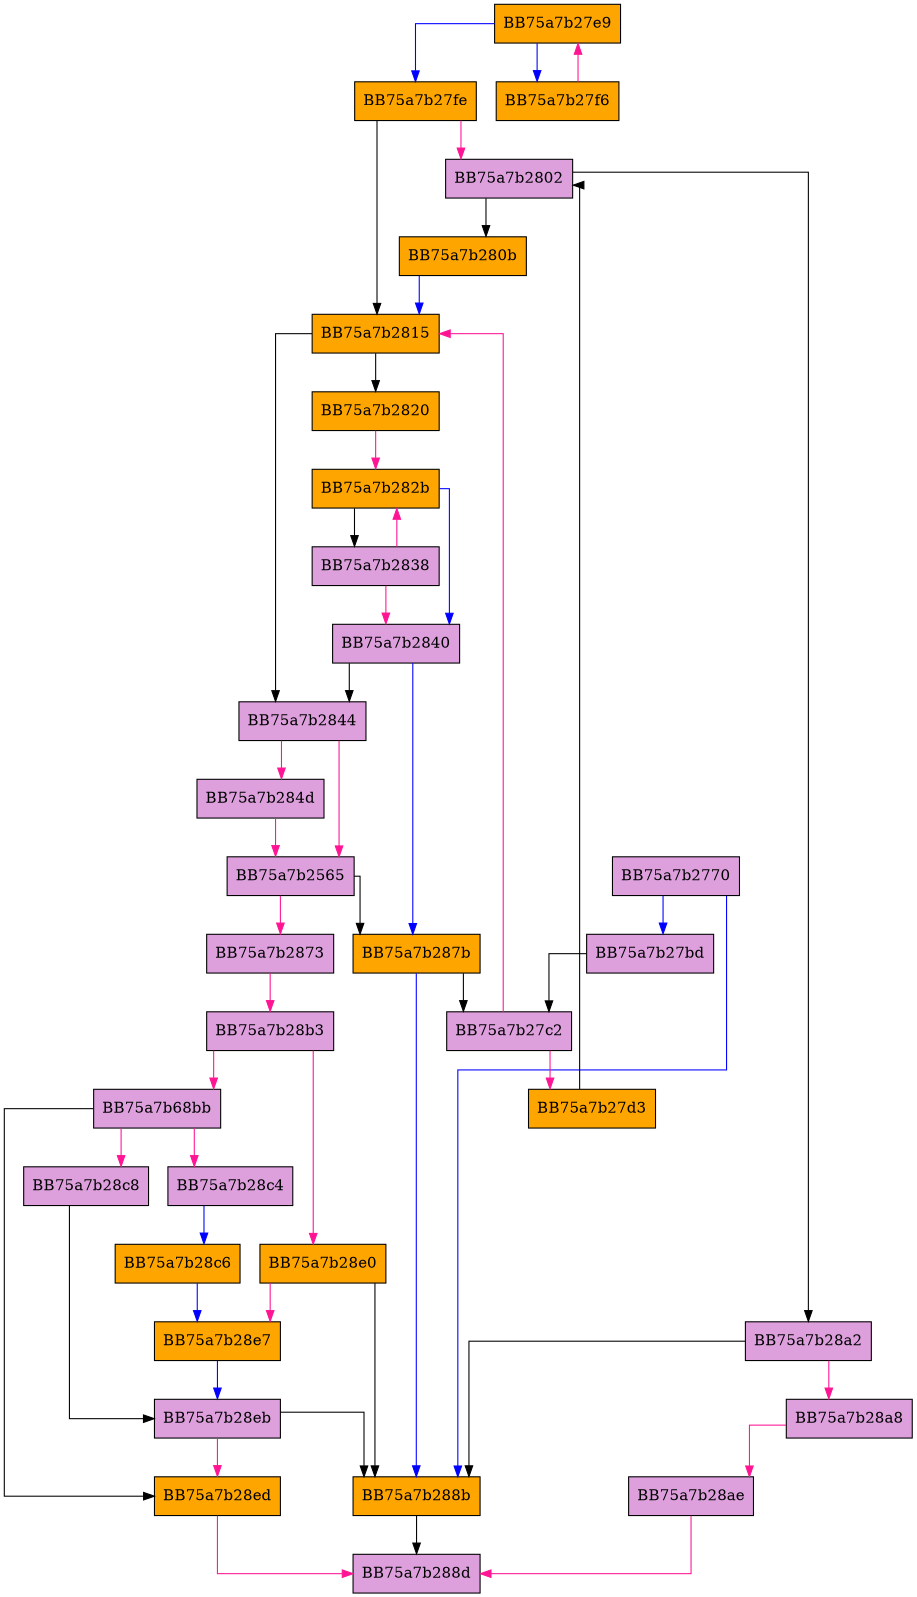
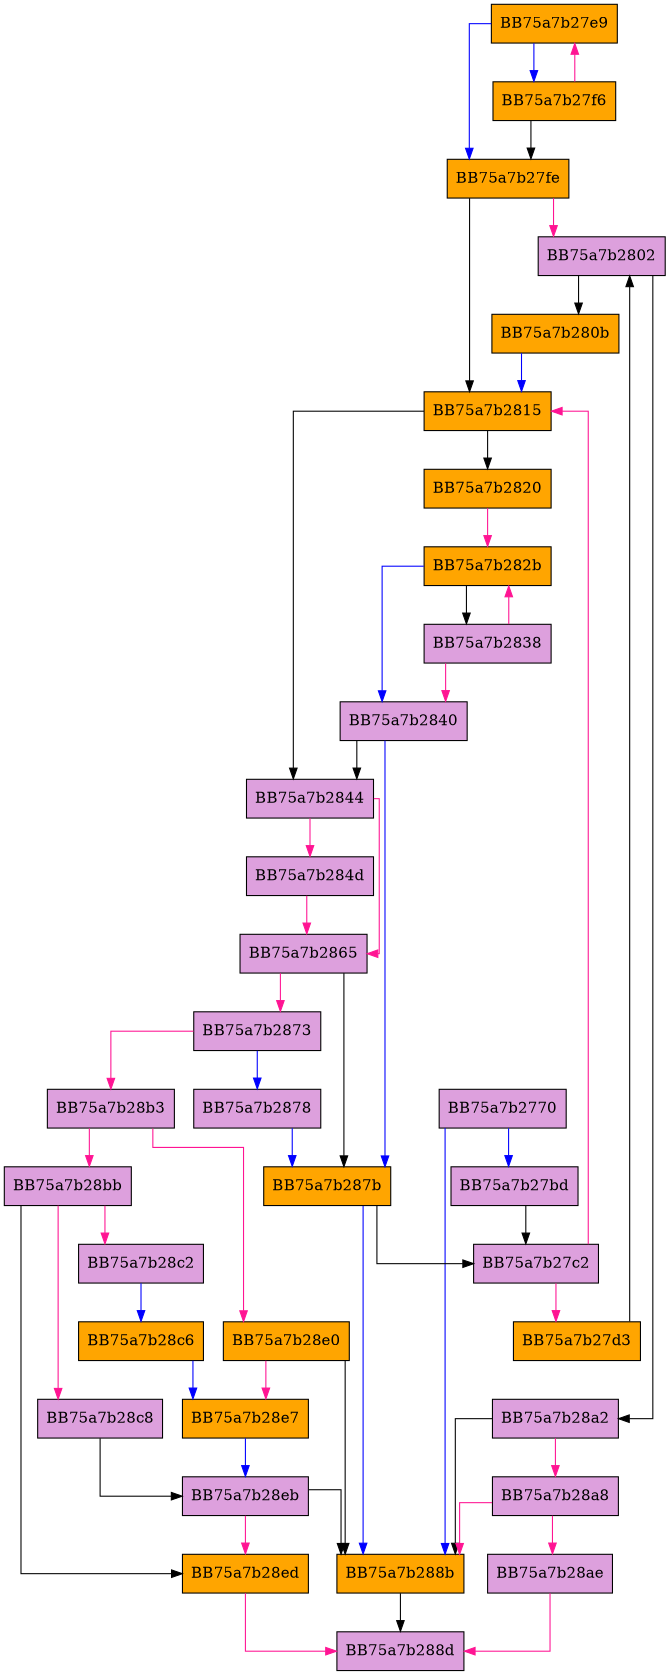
none -> (531, 134)
(291, 876) -> (304, 954)
(157, 1109) -> (68, 1186)
none -> (257, 1109)
(230, 1186) -> (141, 1264)
none -> (463, 1503)
